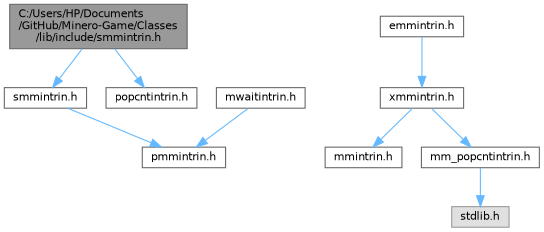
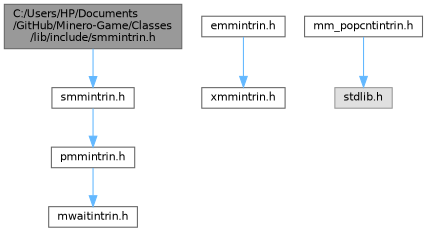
(151, 98) -> none
(227, 124) -> (93, 182)
(447, 124) -> none
(364, 157) -> none
